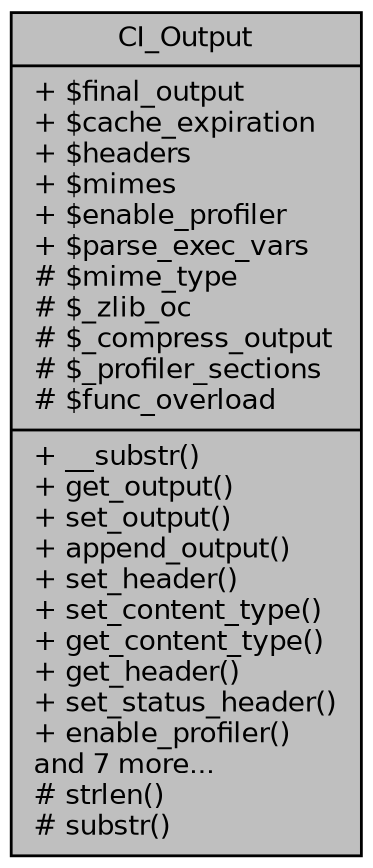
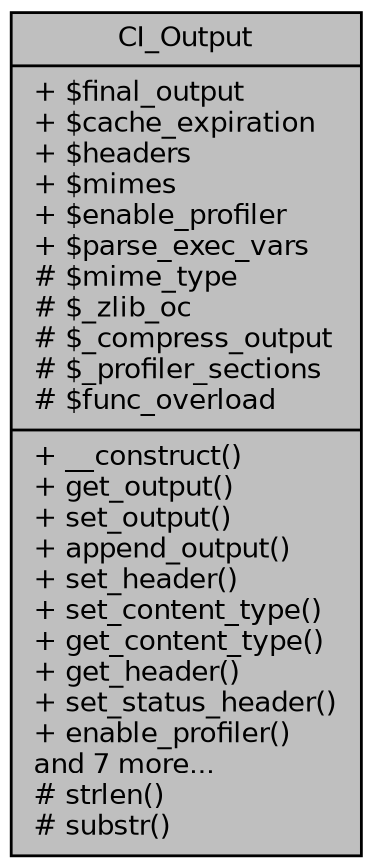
(118, 457) -> (139, 457)
